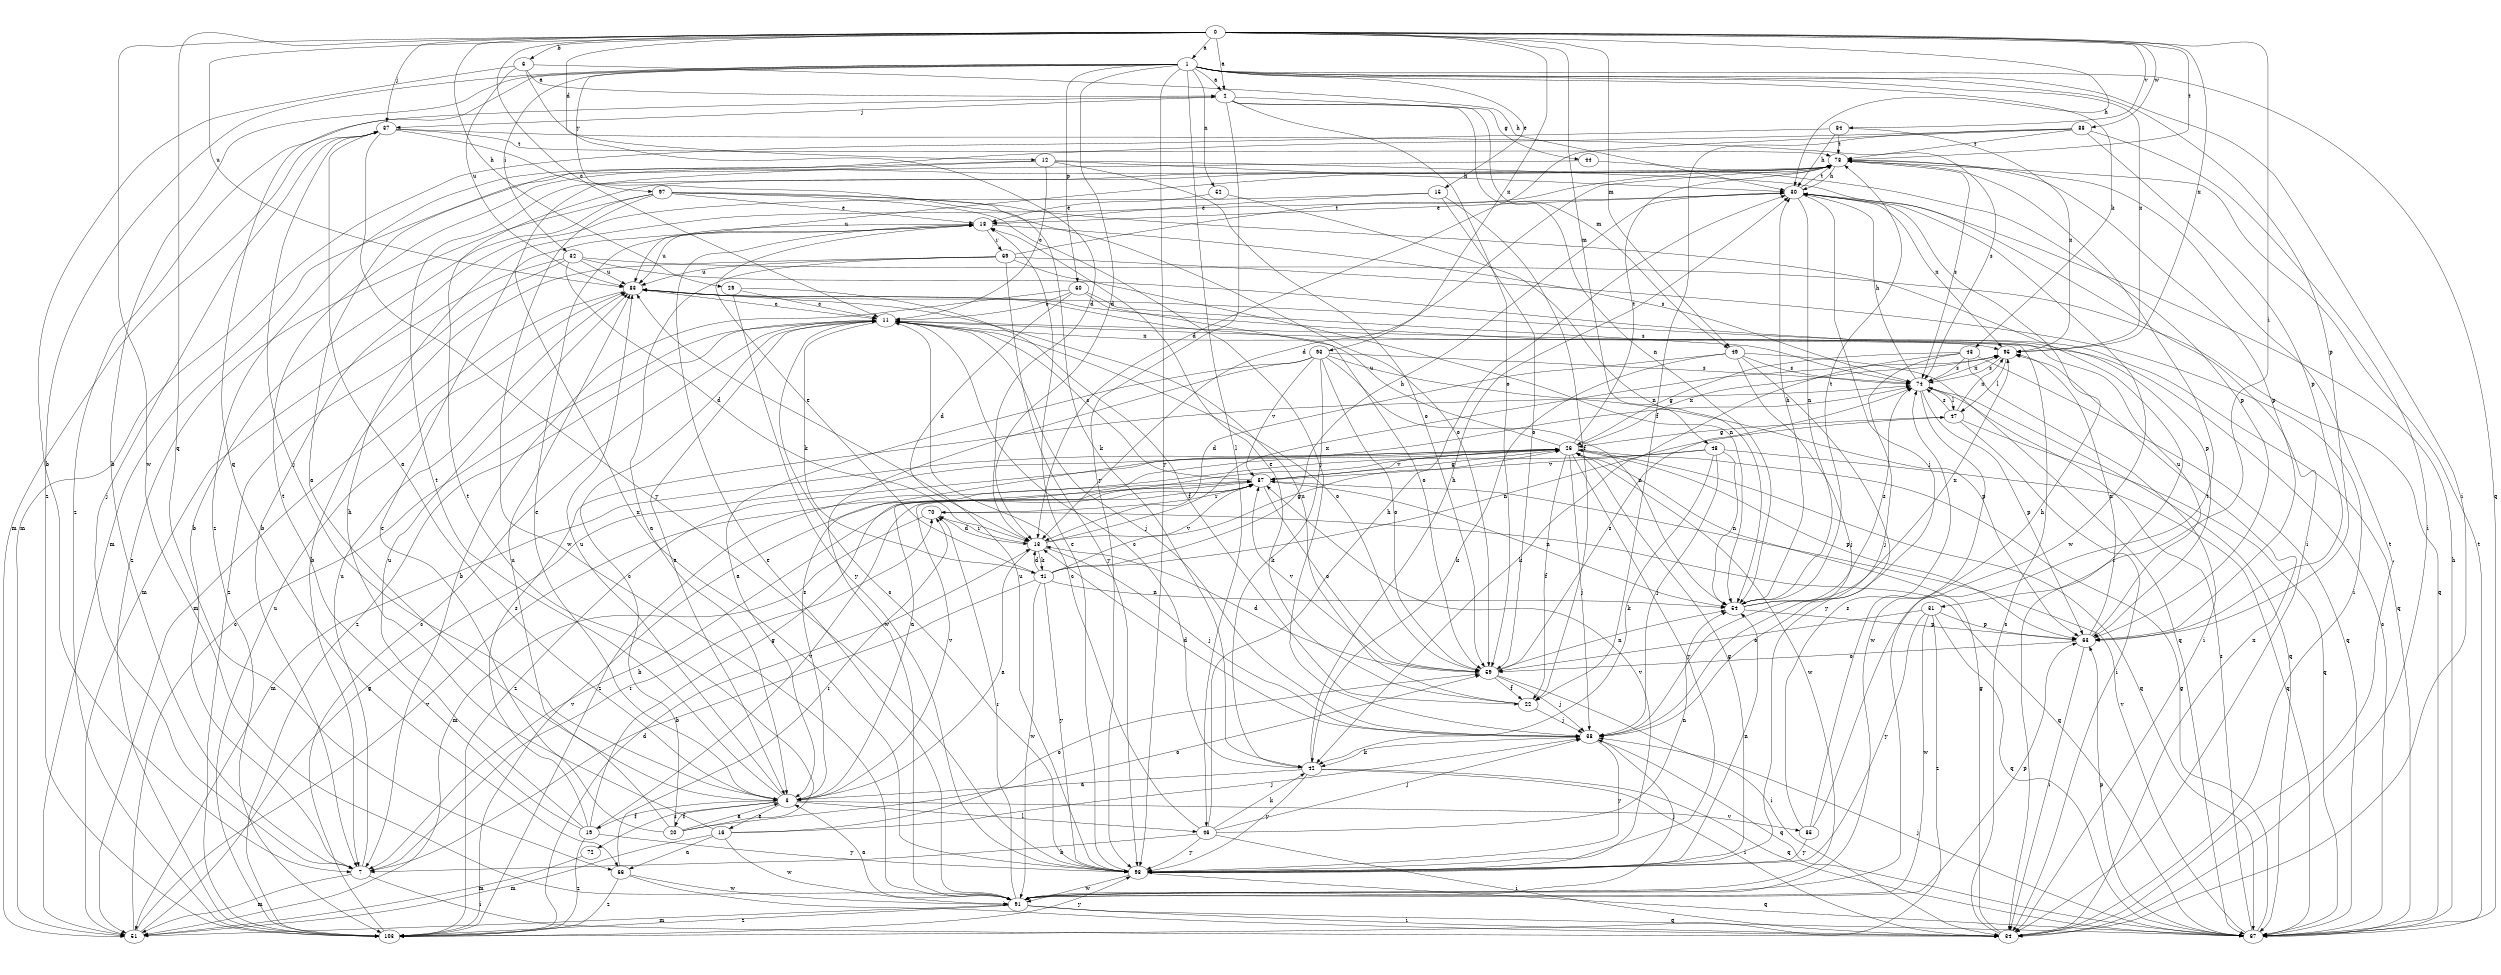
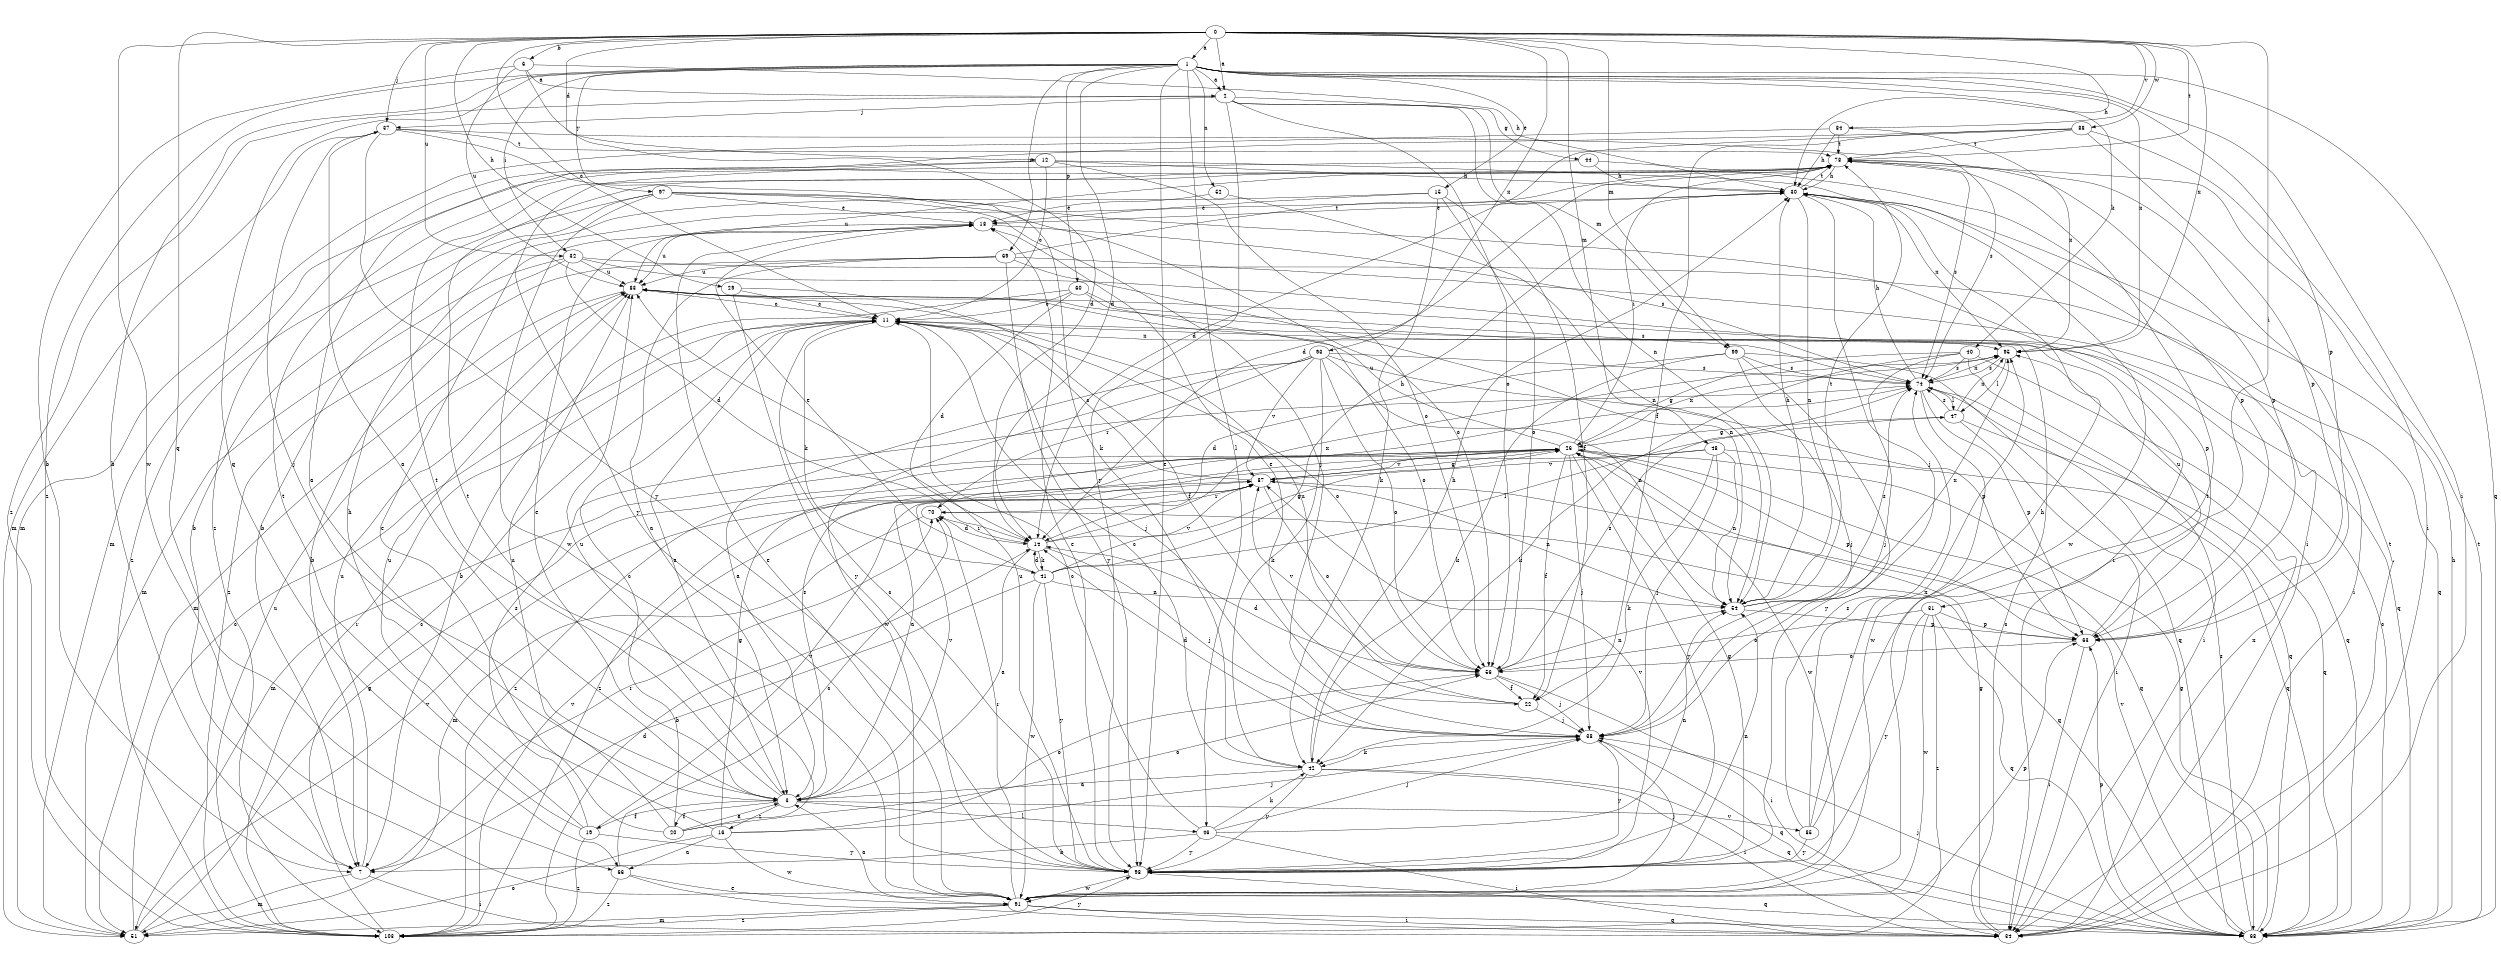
(404, 46) -> (425, 66)
(204, 223) -> (202, 207)
(993, 239) -> (1037, 110)
(1634, 304) -> (1634, 304)
(1735, 352) -> (1735, 352)
(1970, 352) -> (1970, 352)
none -> (1123, 424)
(1165, 465) -> (1165, 465)
(1410, 480) -> (1685, 188)
(2105, 481) -> (1914, 596)
none -> (1378, 482)
(1506, 497) -> (1506, 497)
(99, 510) -> none
(638, 513) -> (638, 513)
(867, 530) -> (1038, 493)
(1037, 545) -> (1037, 545)
(776, 581) -> none
(357, 625) -> (357, 625)
(1489, 673) -> (1489, 673)
(829, 689) -> (829, 689)
(760, 817) -> (760, 817)
(591, 853) -> none
(513, 889) -> (513, 889)
(733, 889) -> (733, 889)
(2253, 937) -> (2253, 937)
